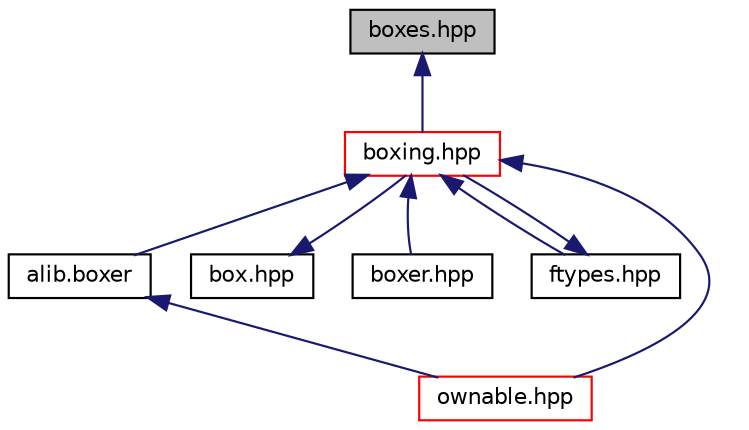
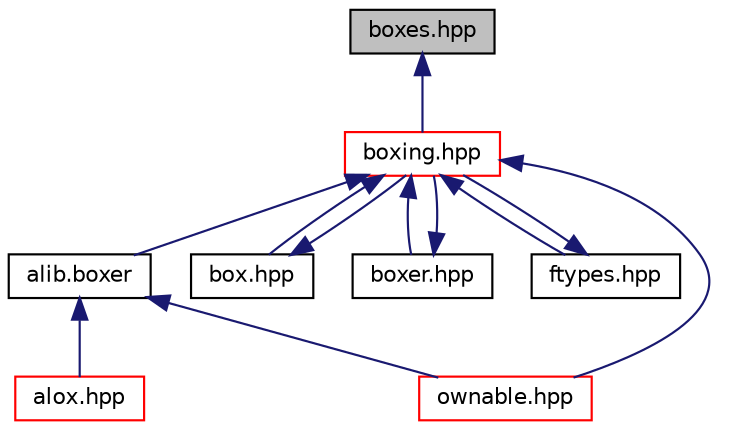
none -> (437, 204)
none -> (316, 220)
none -> (80, 398)
